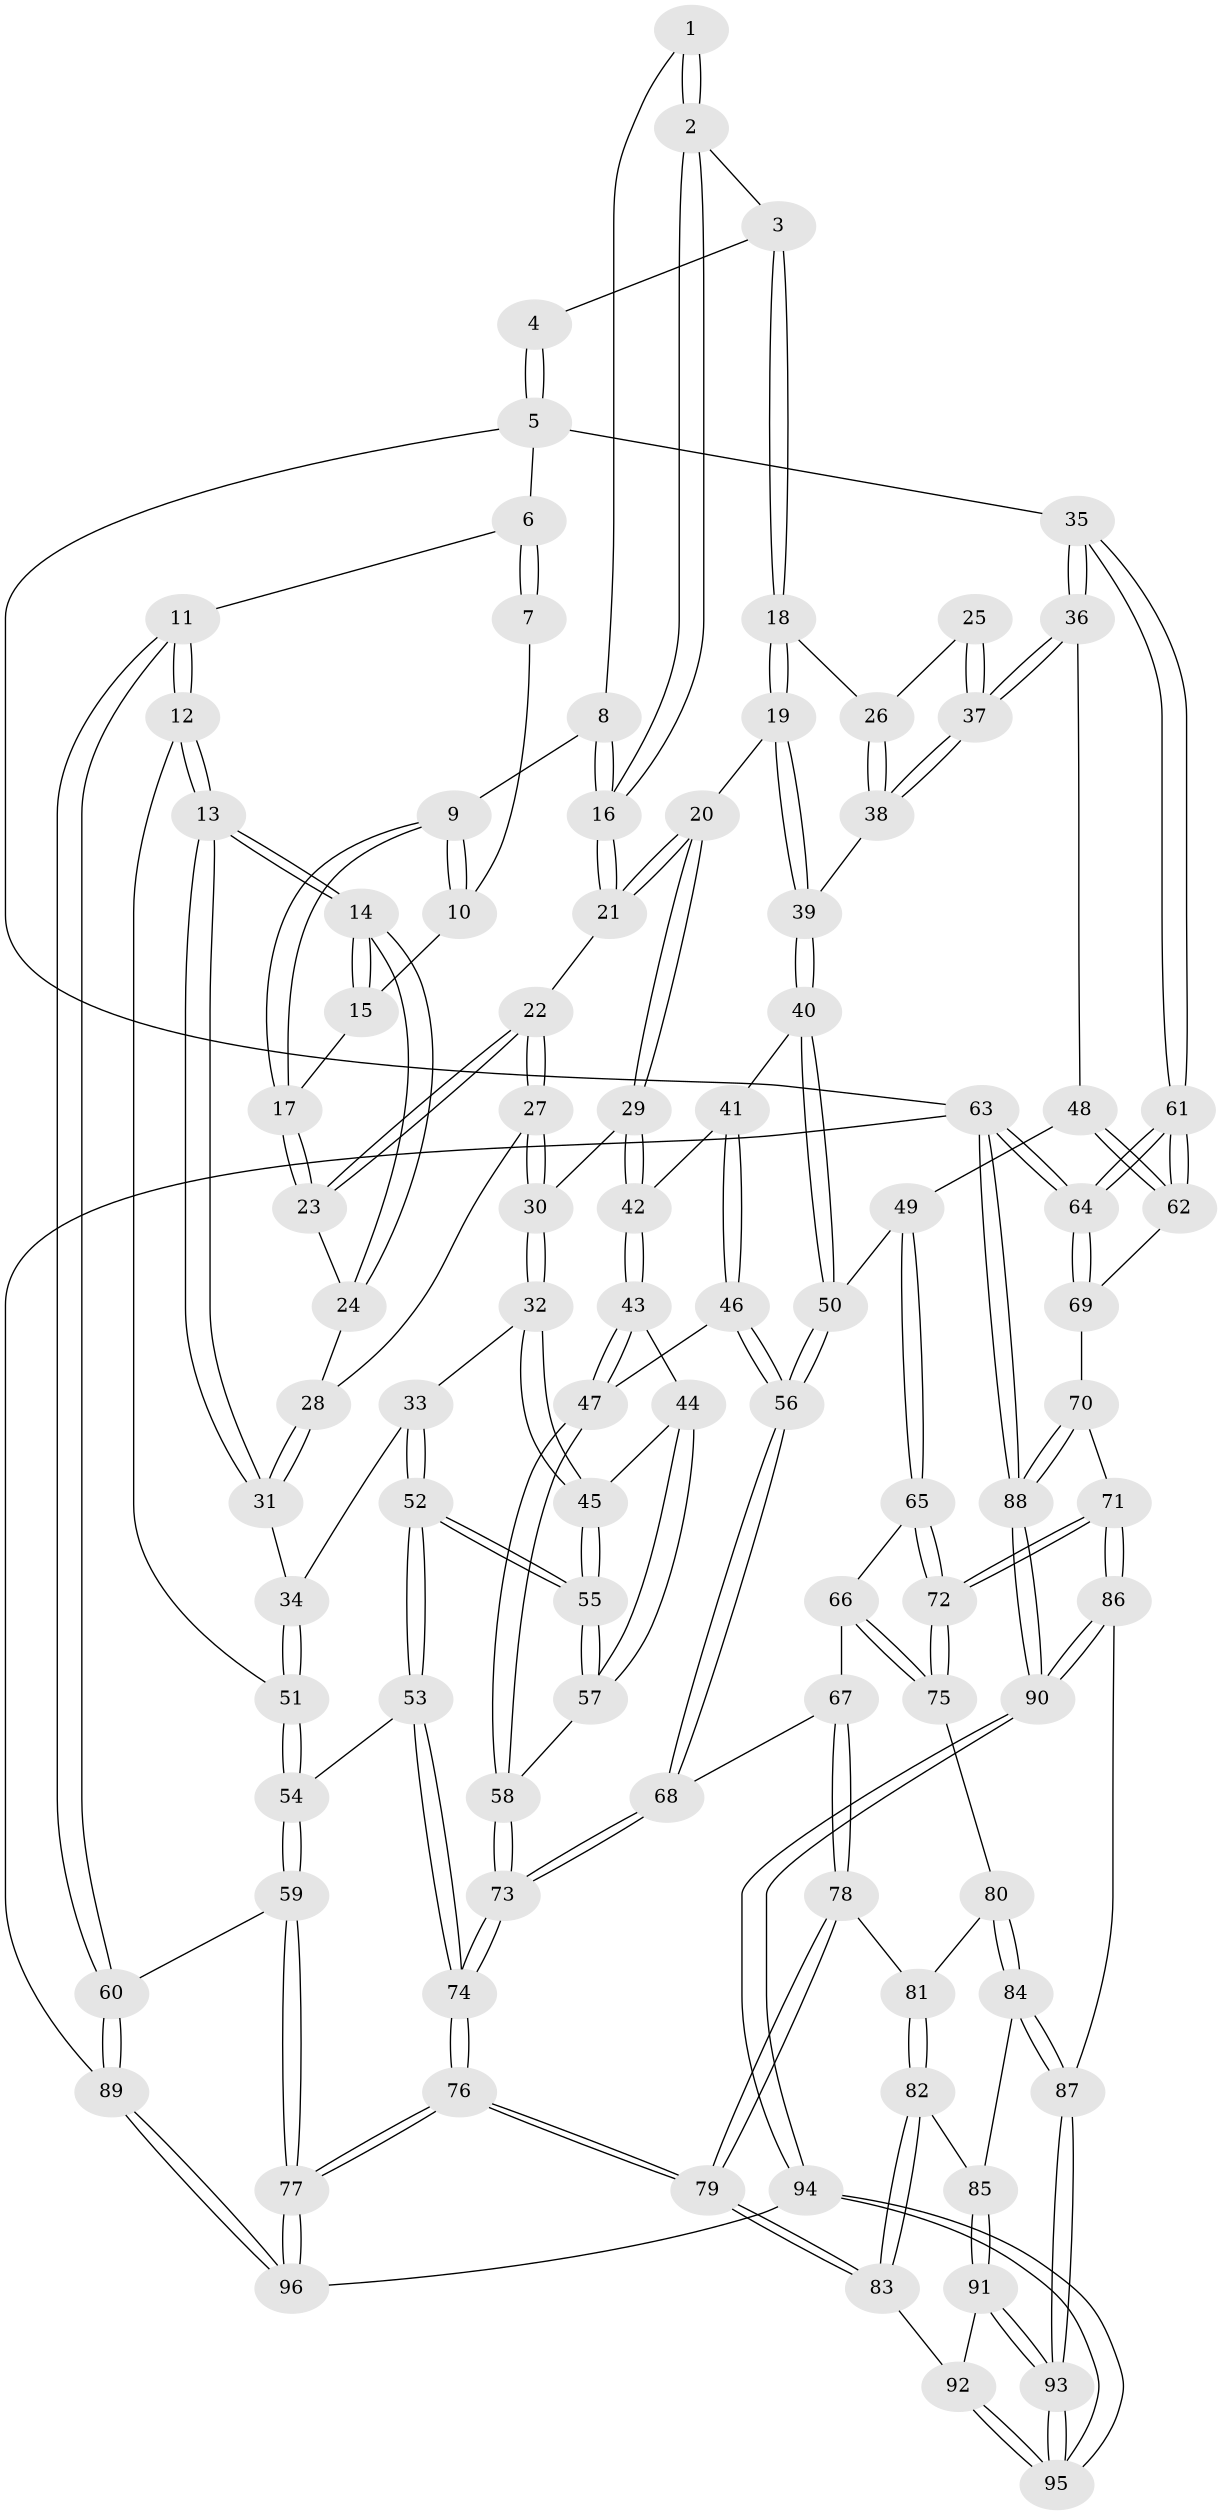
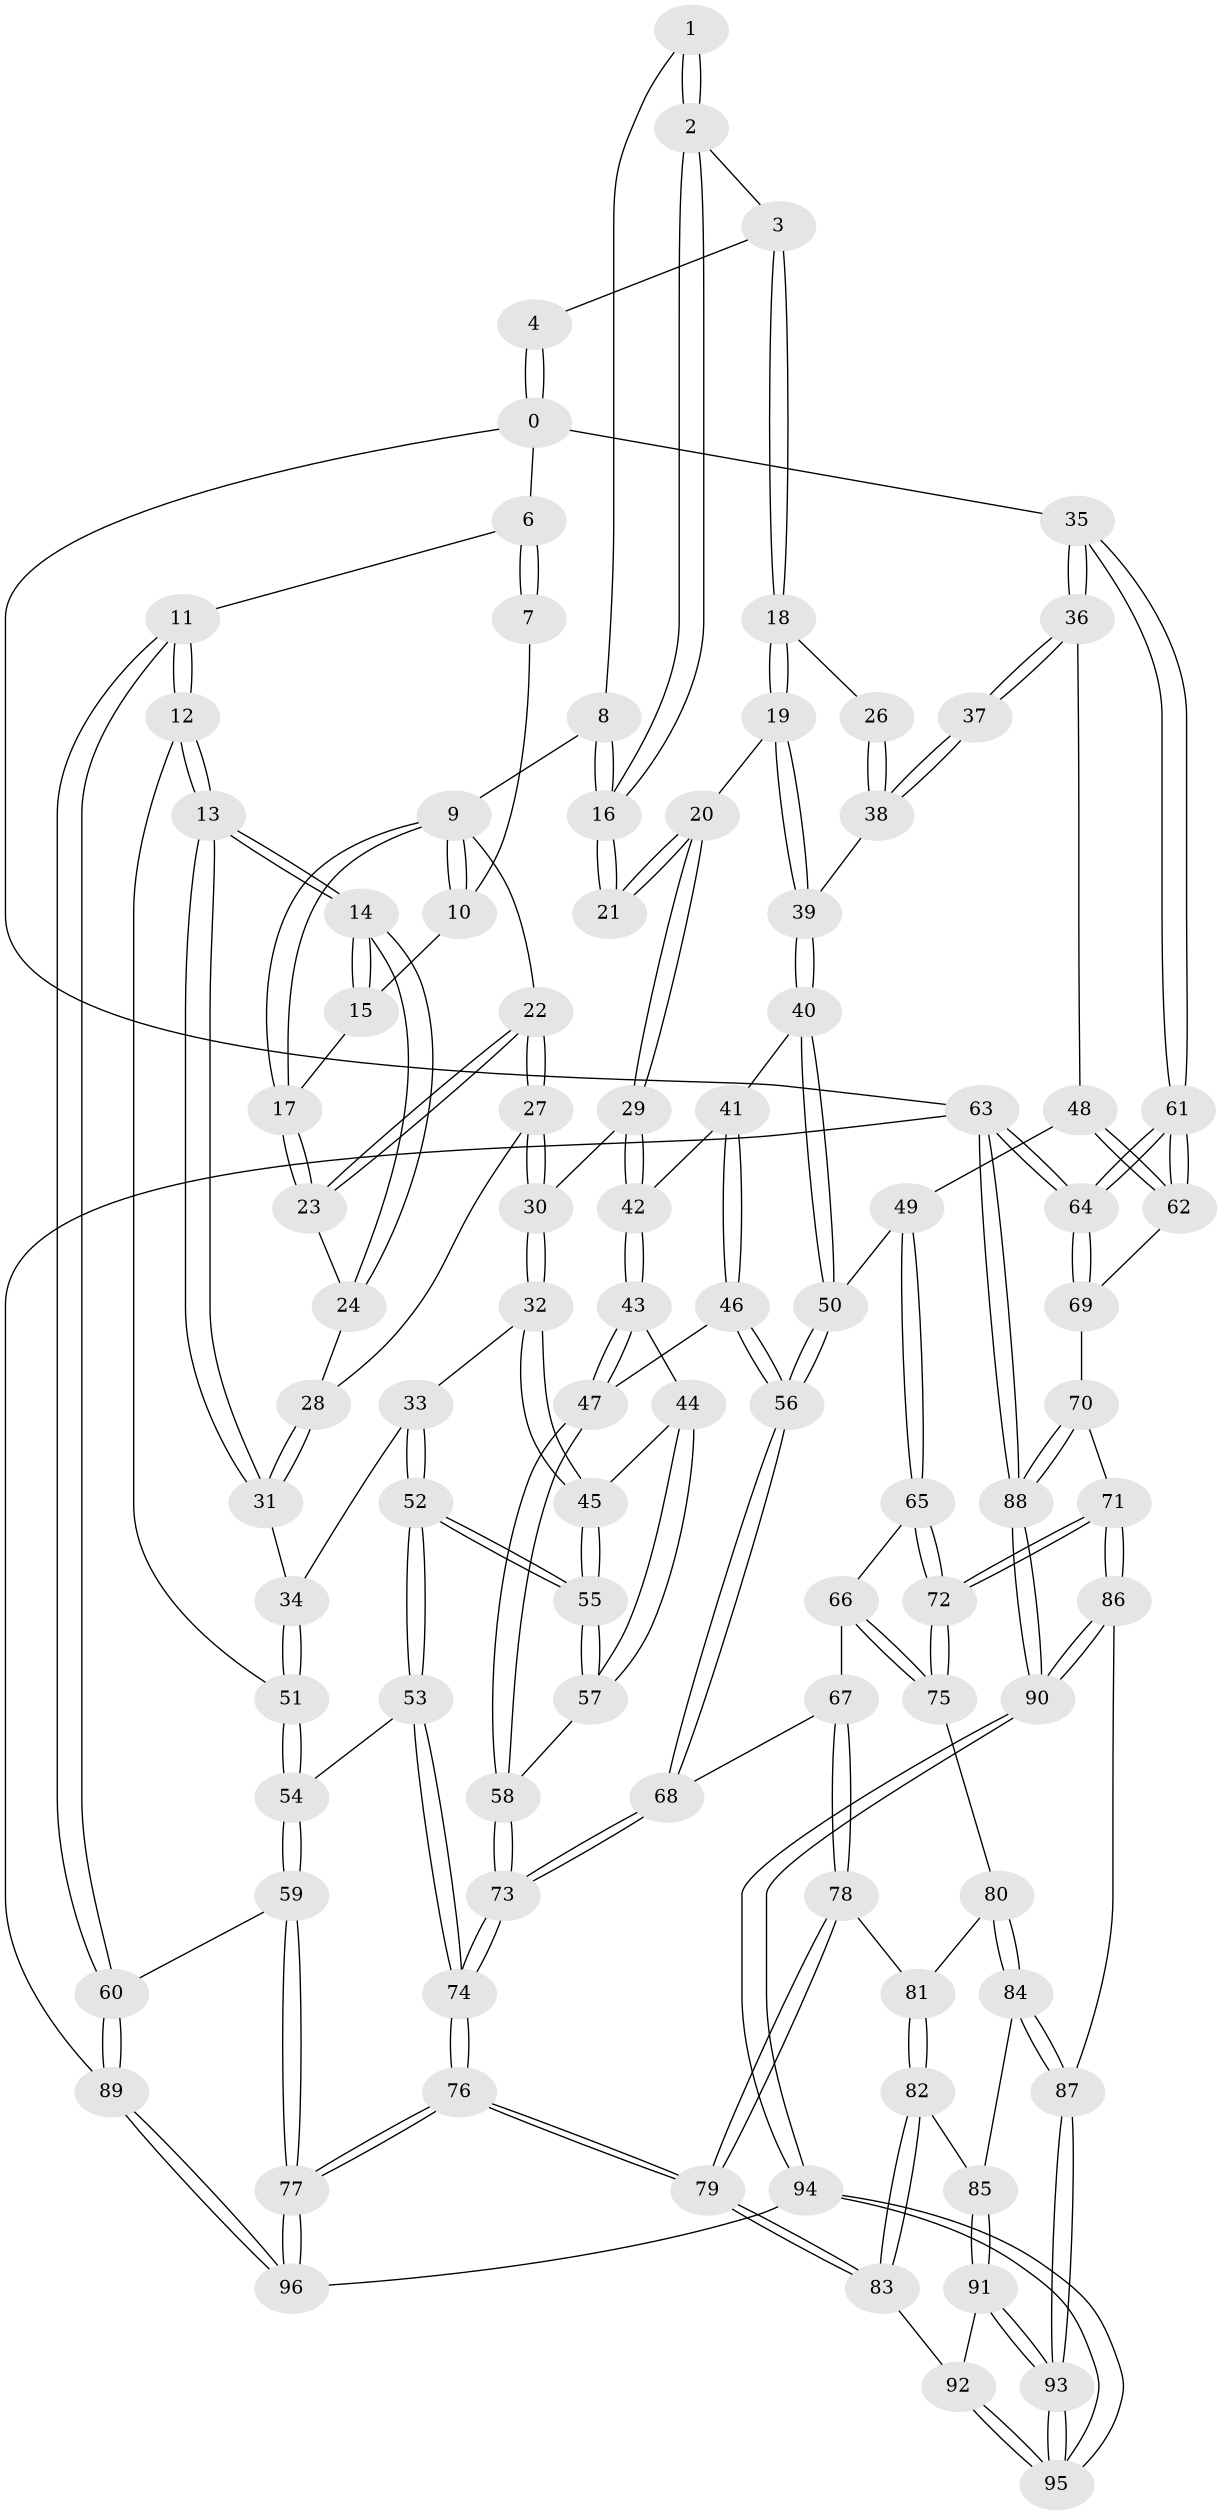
(535, 423) -> (535, 423)
(975, 619) -> none
(573, 963) -> (516, 907)
